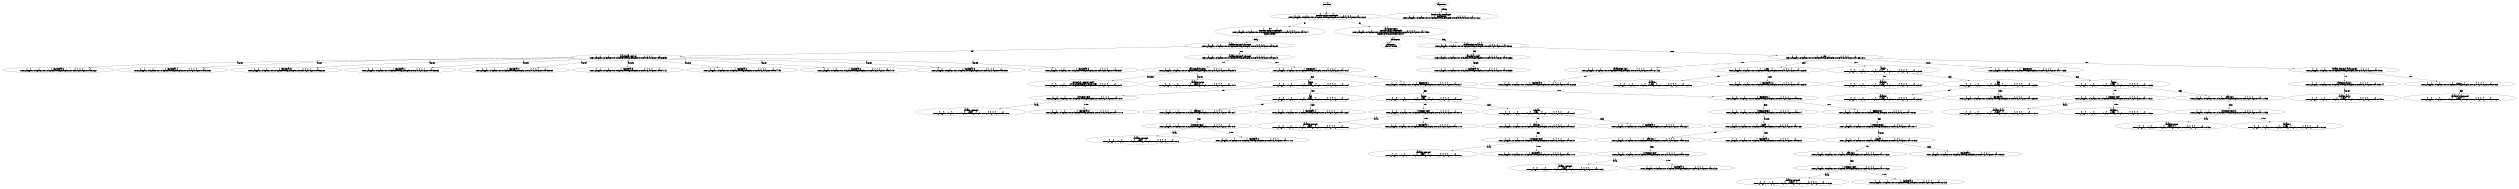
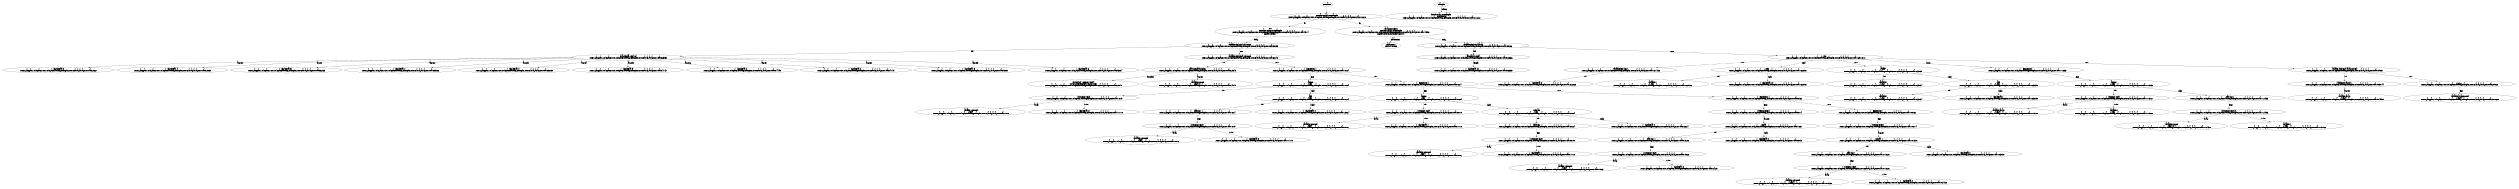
(1441, 5) -> (1441, 5)
